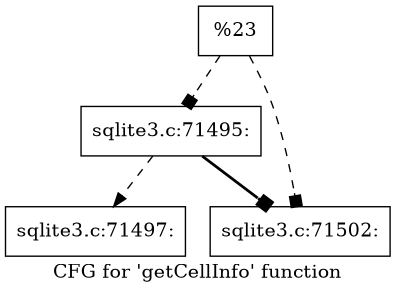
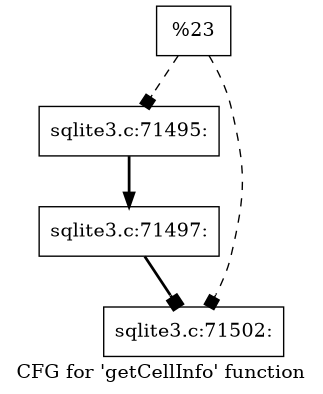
(137, 176) -> (129, 175)
(230, 177) -> (158, 276)
